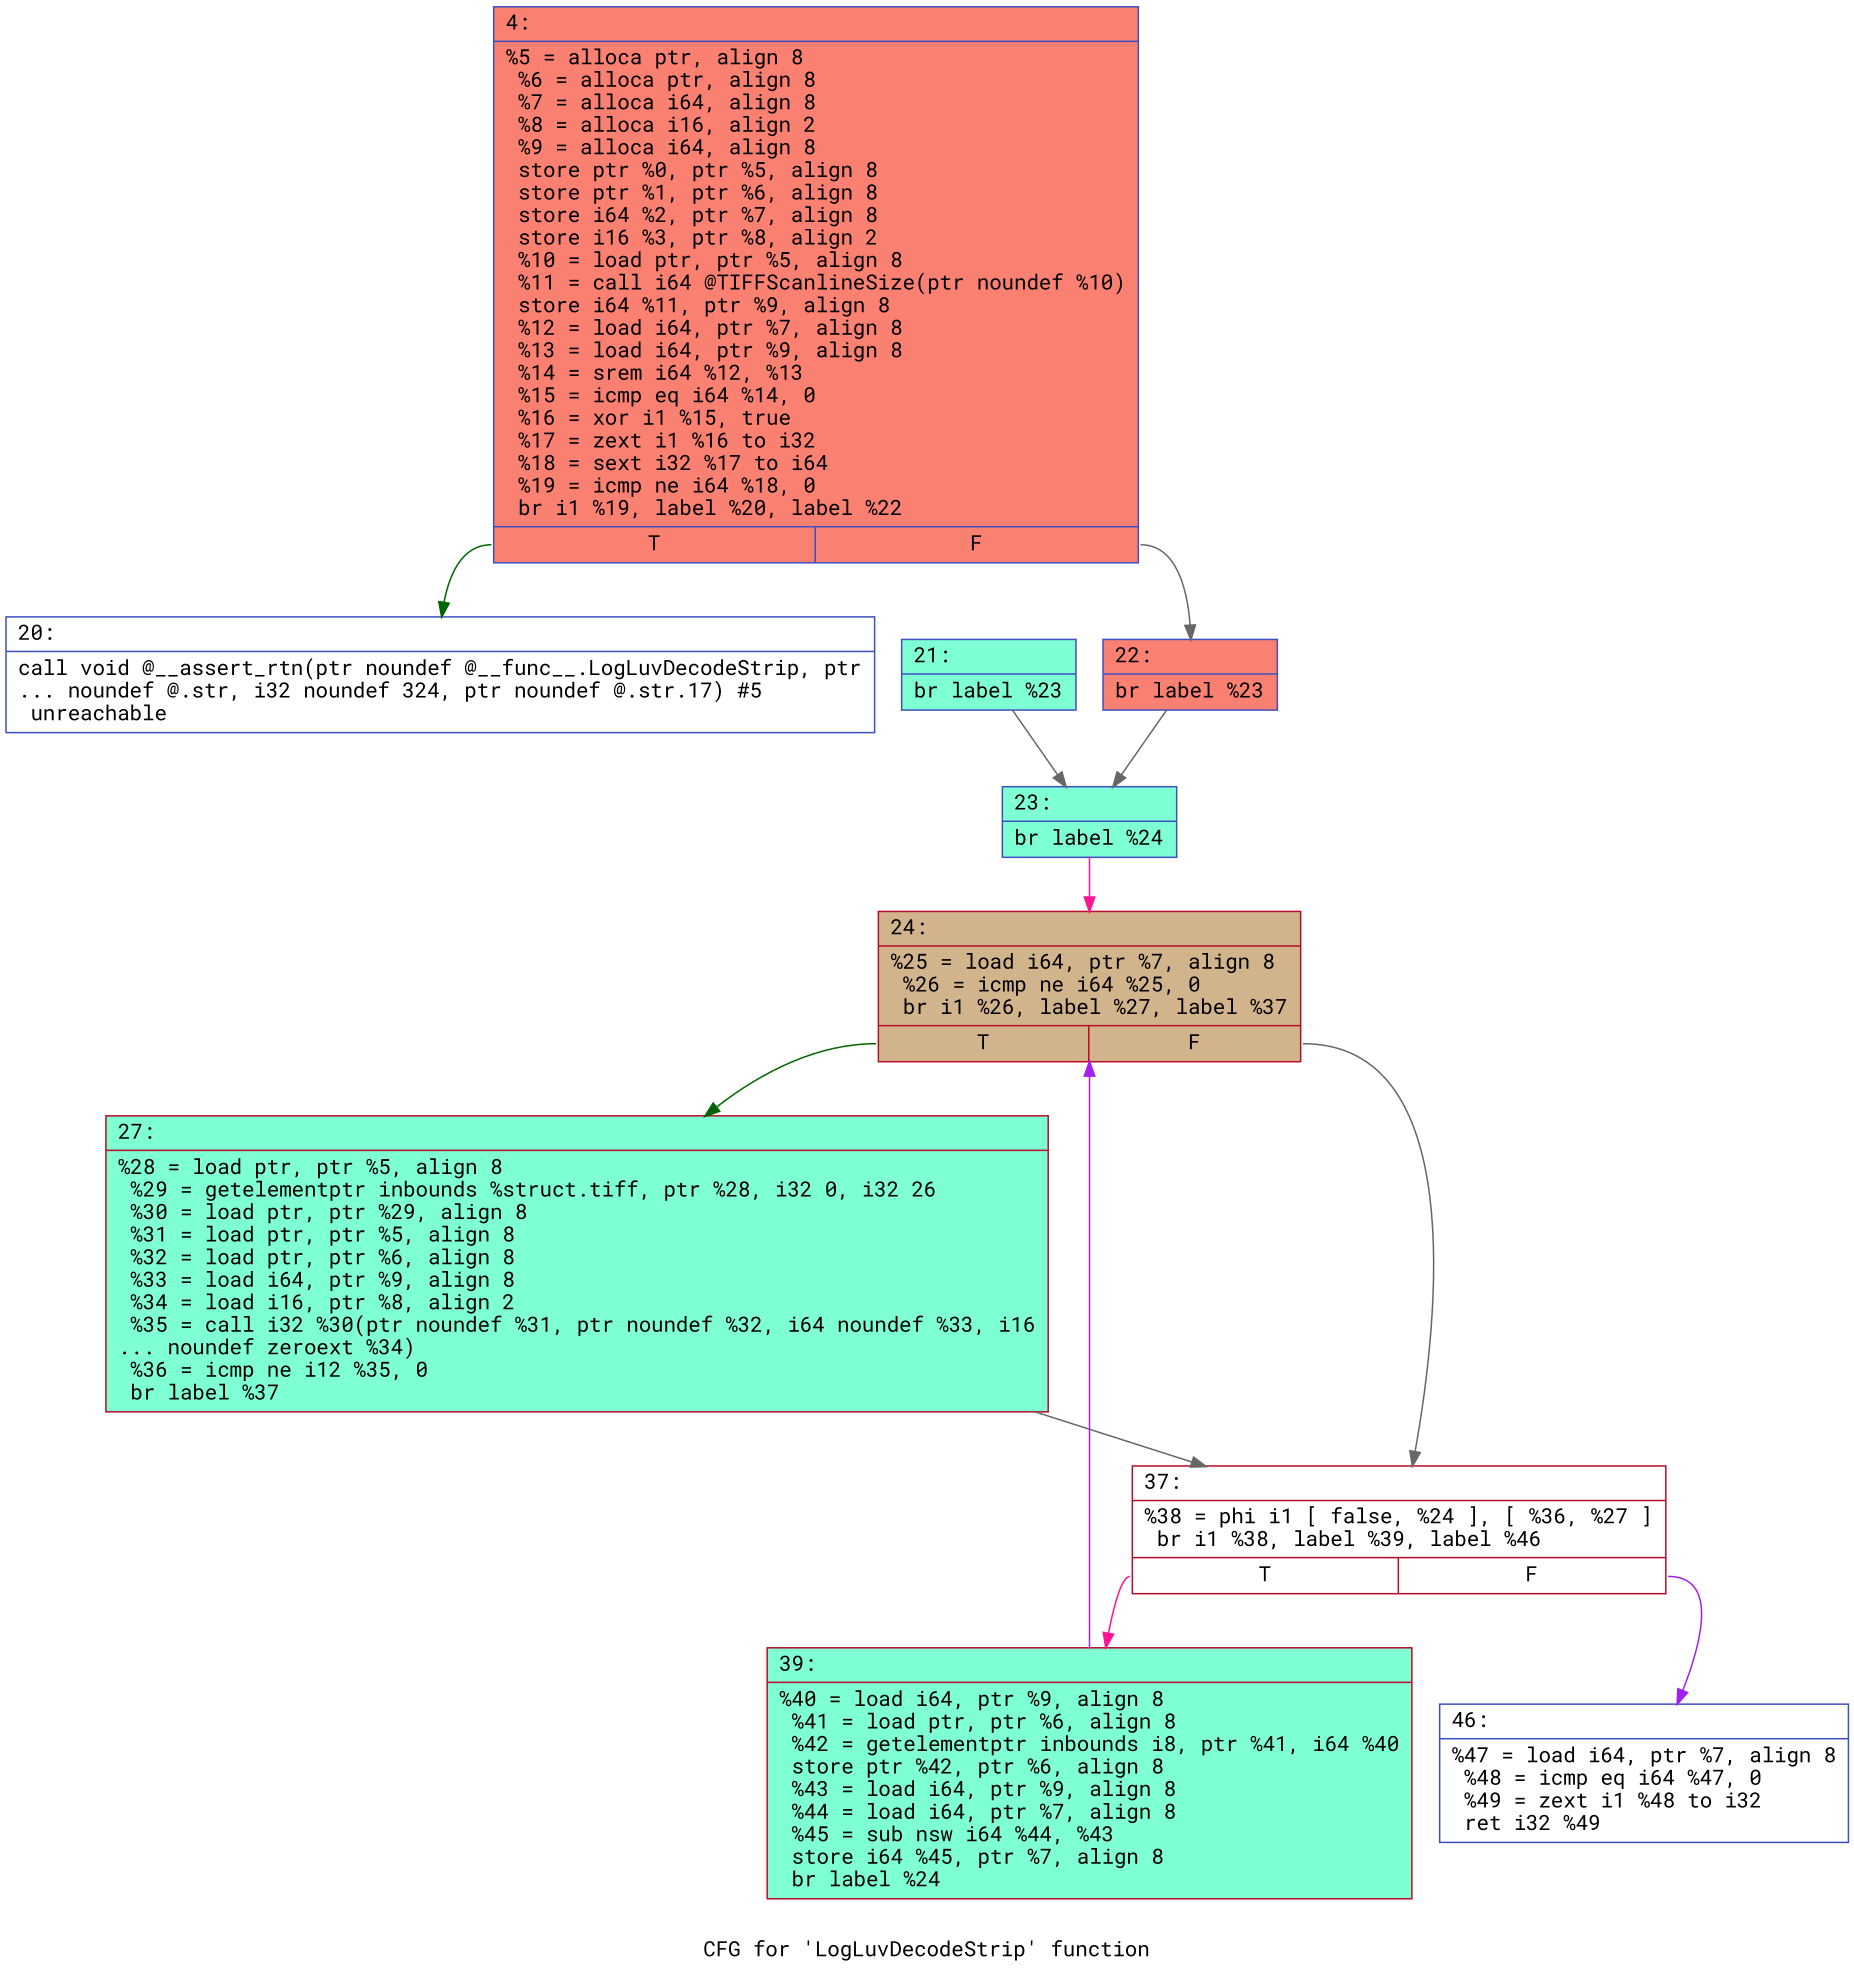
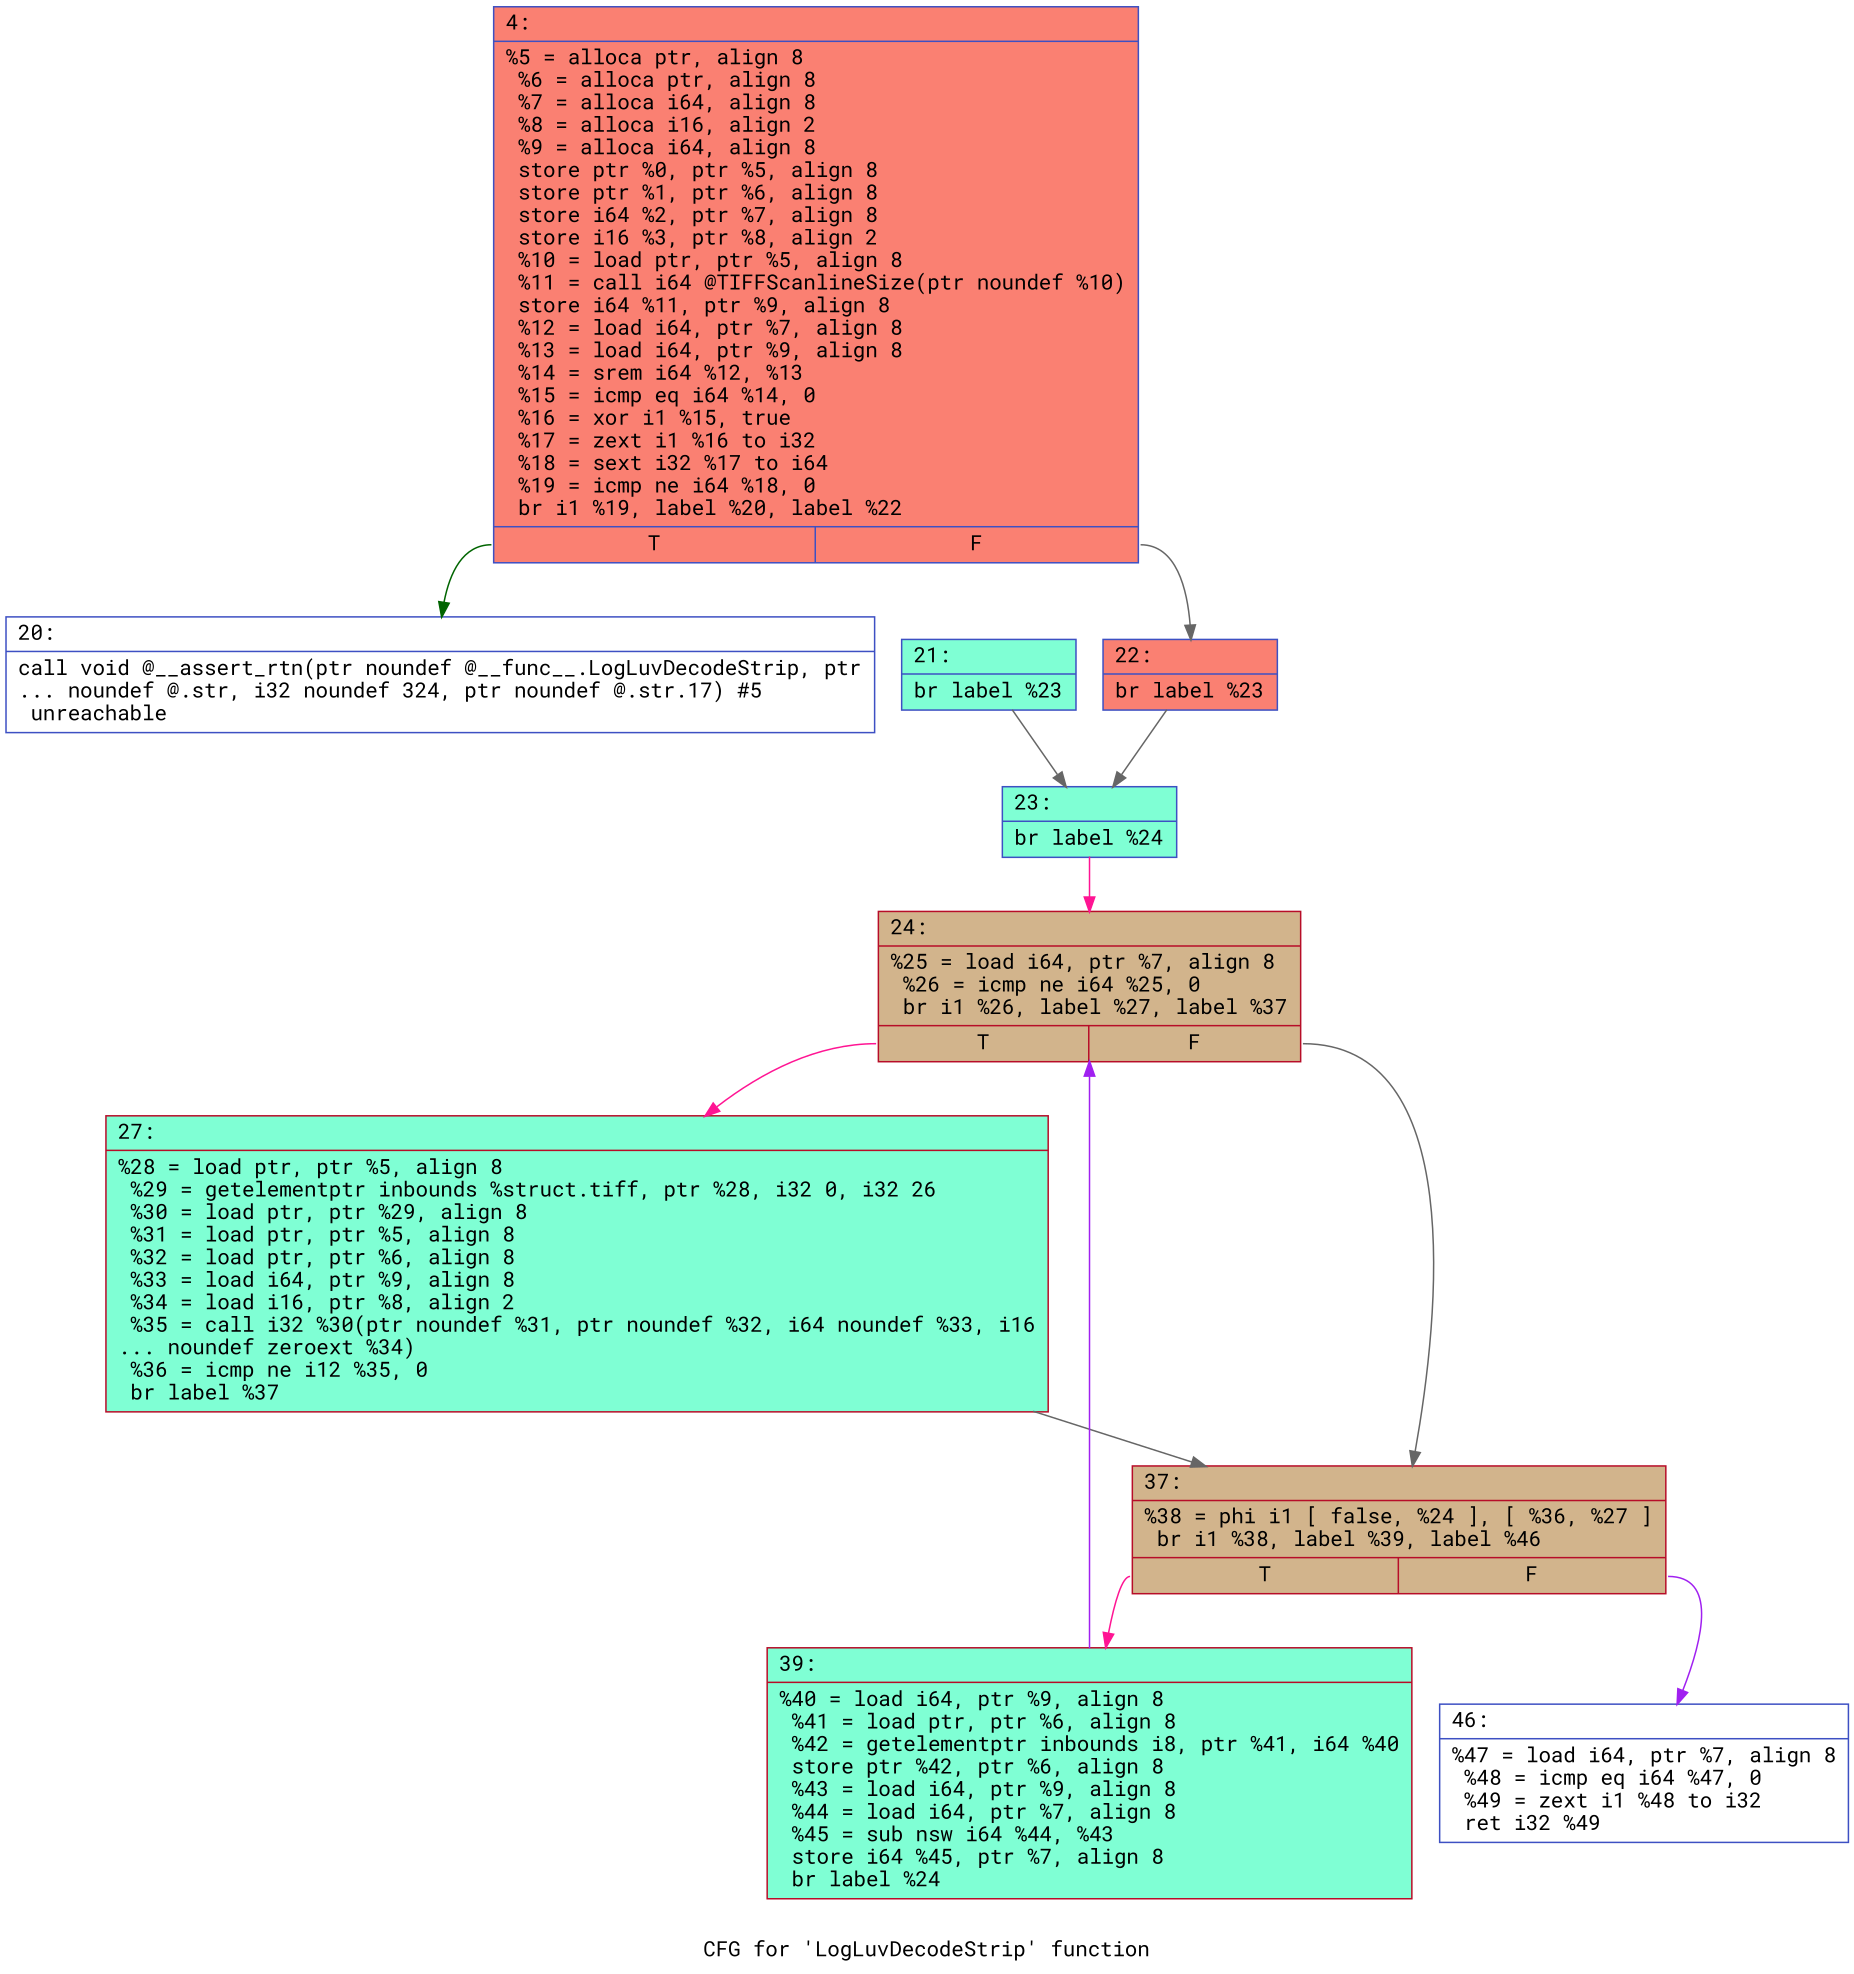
(791, 1062) -> (791, 1062)
(1399, 1530) -> (1399, 1530)
